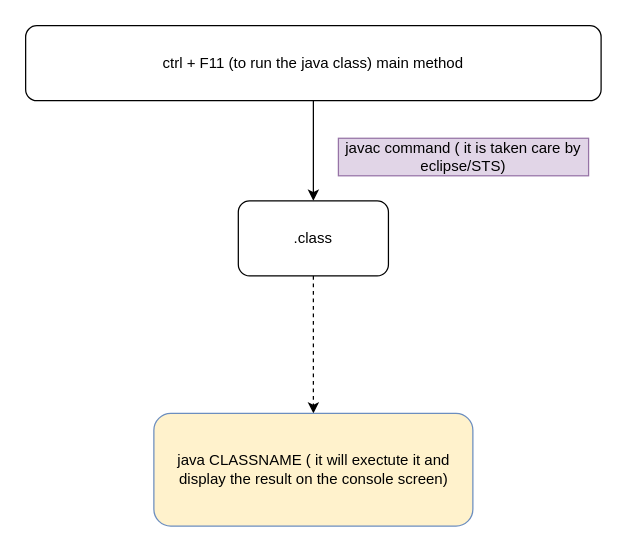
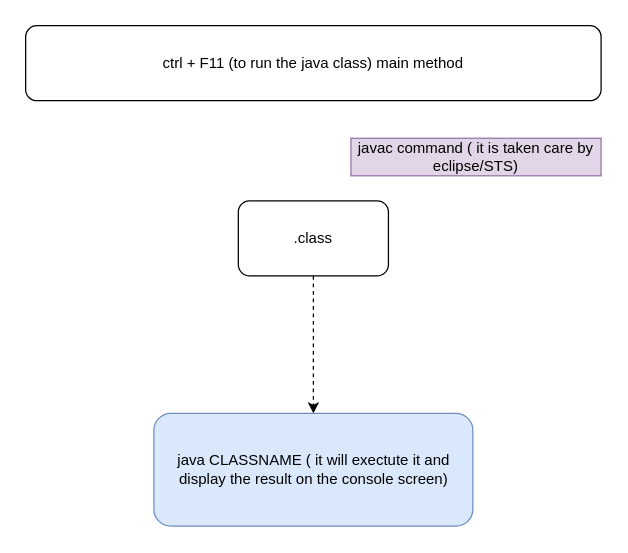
(313, 147) -> none
(463, 157) -> (476, 157)
(313, 469) -> (313, 469)
